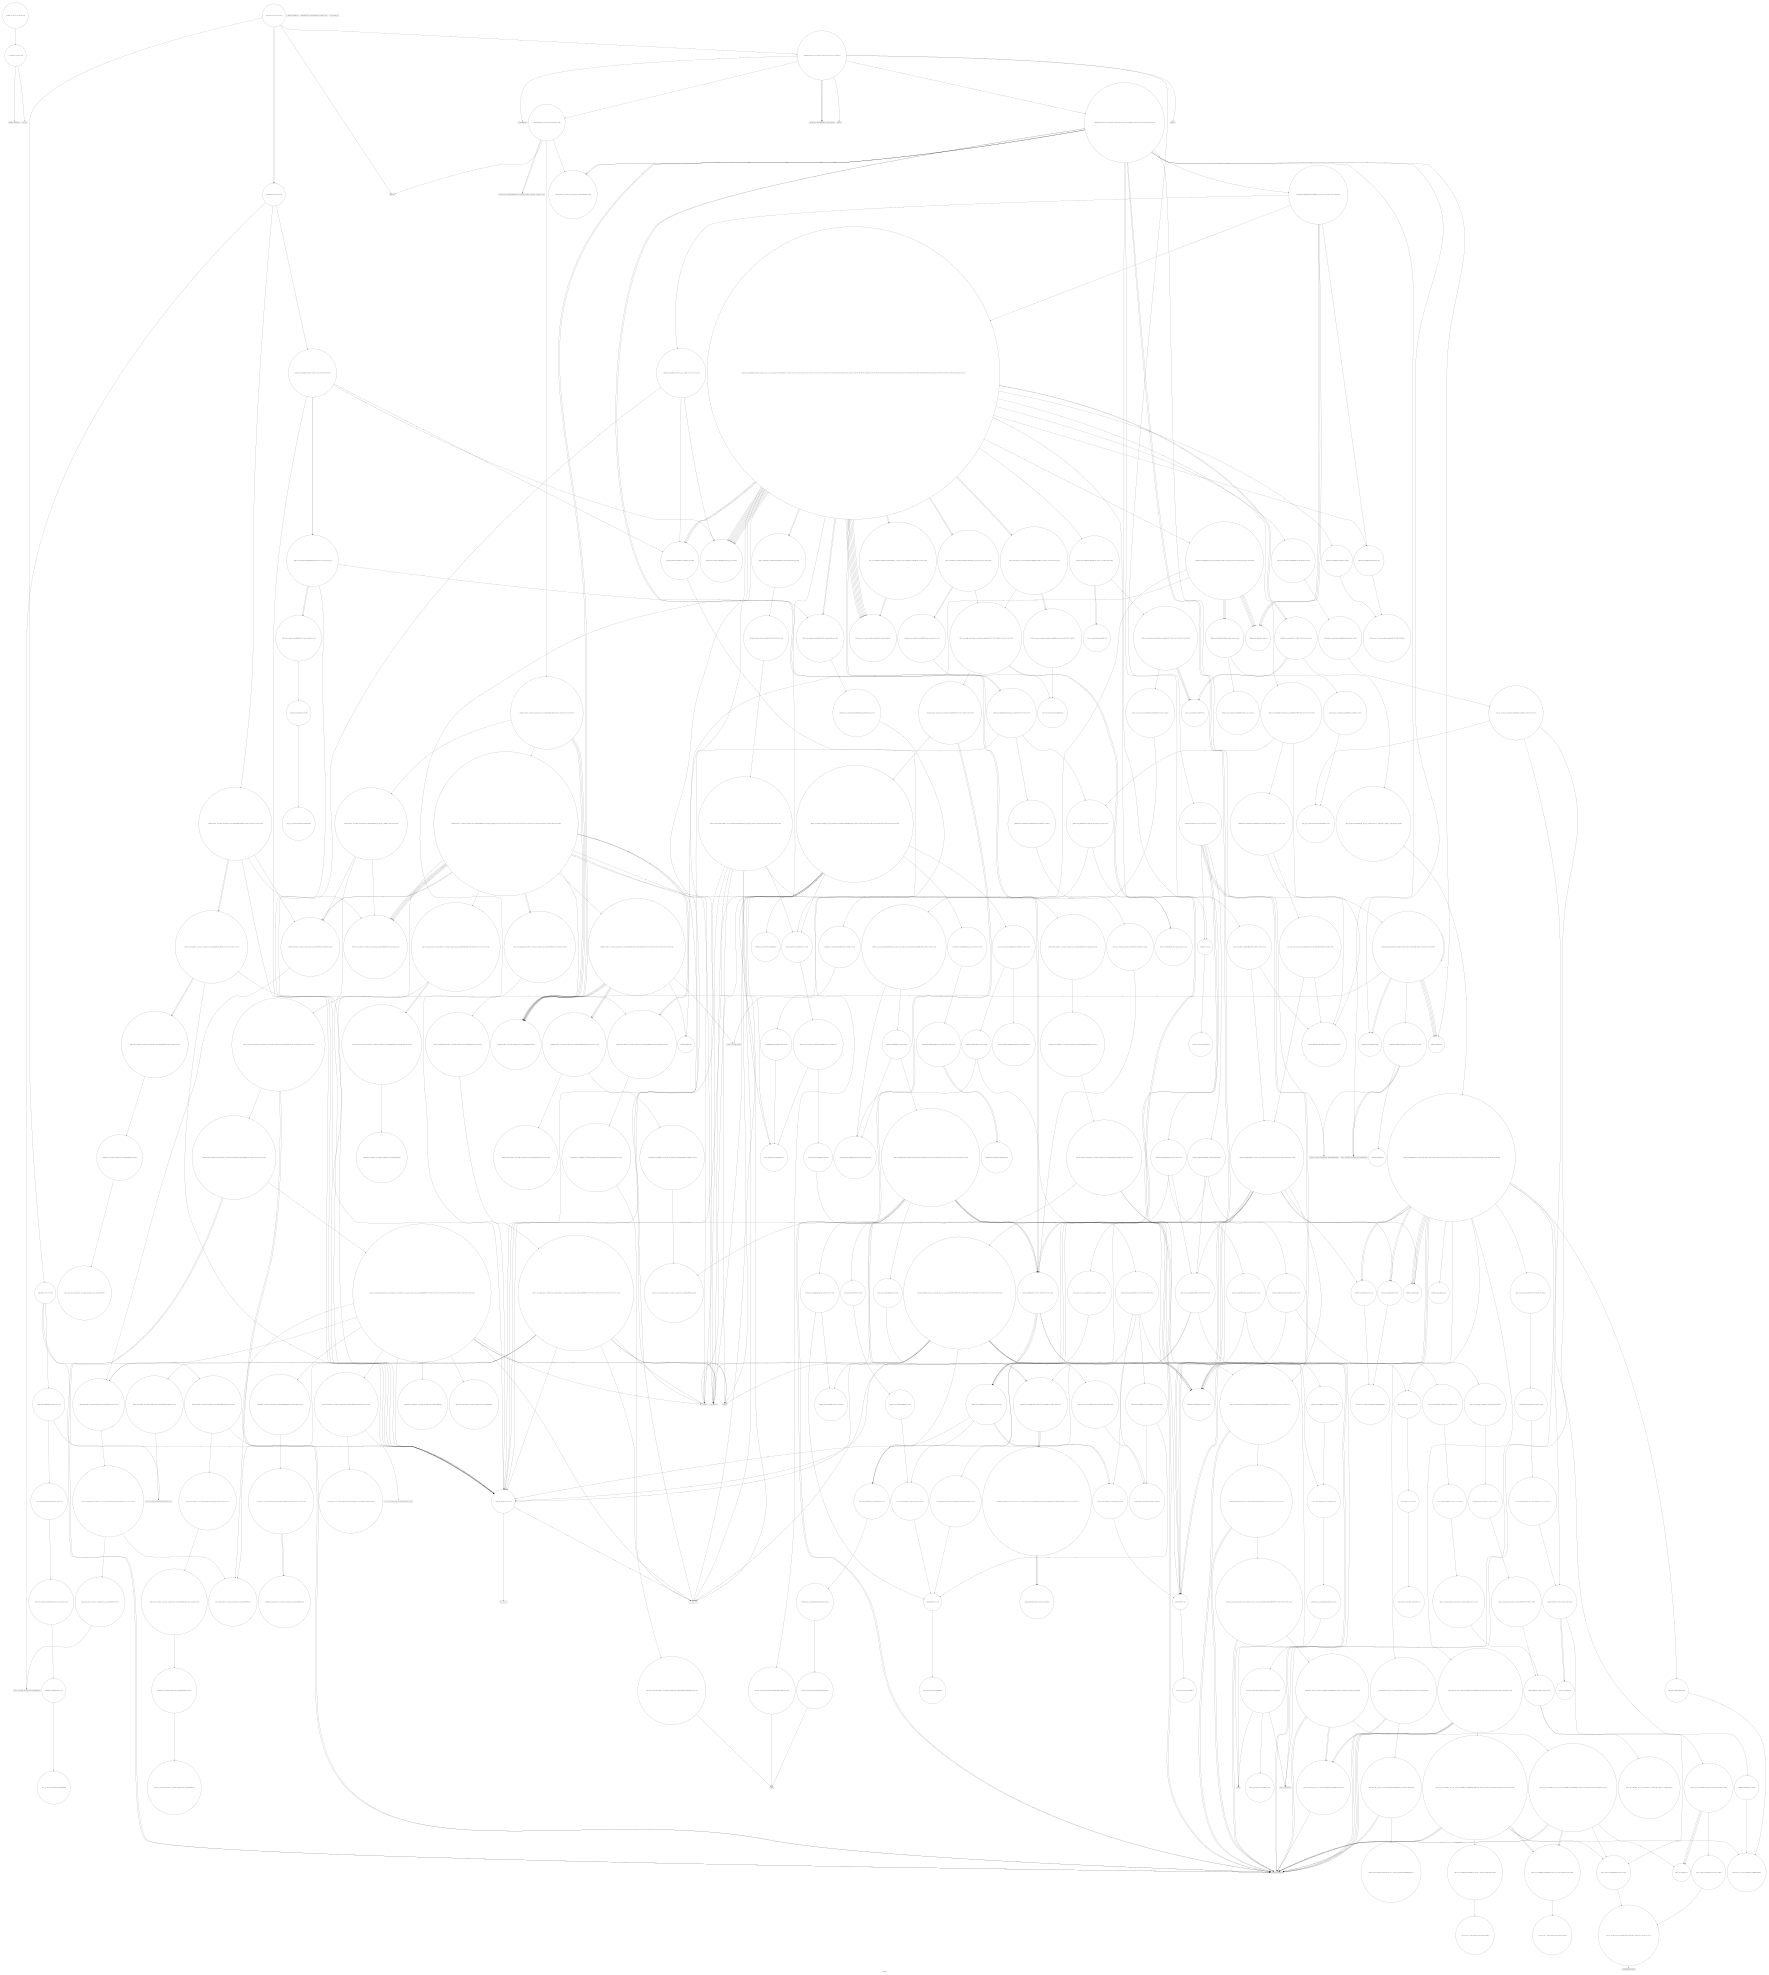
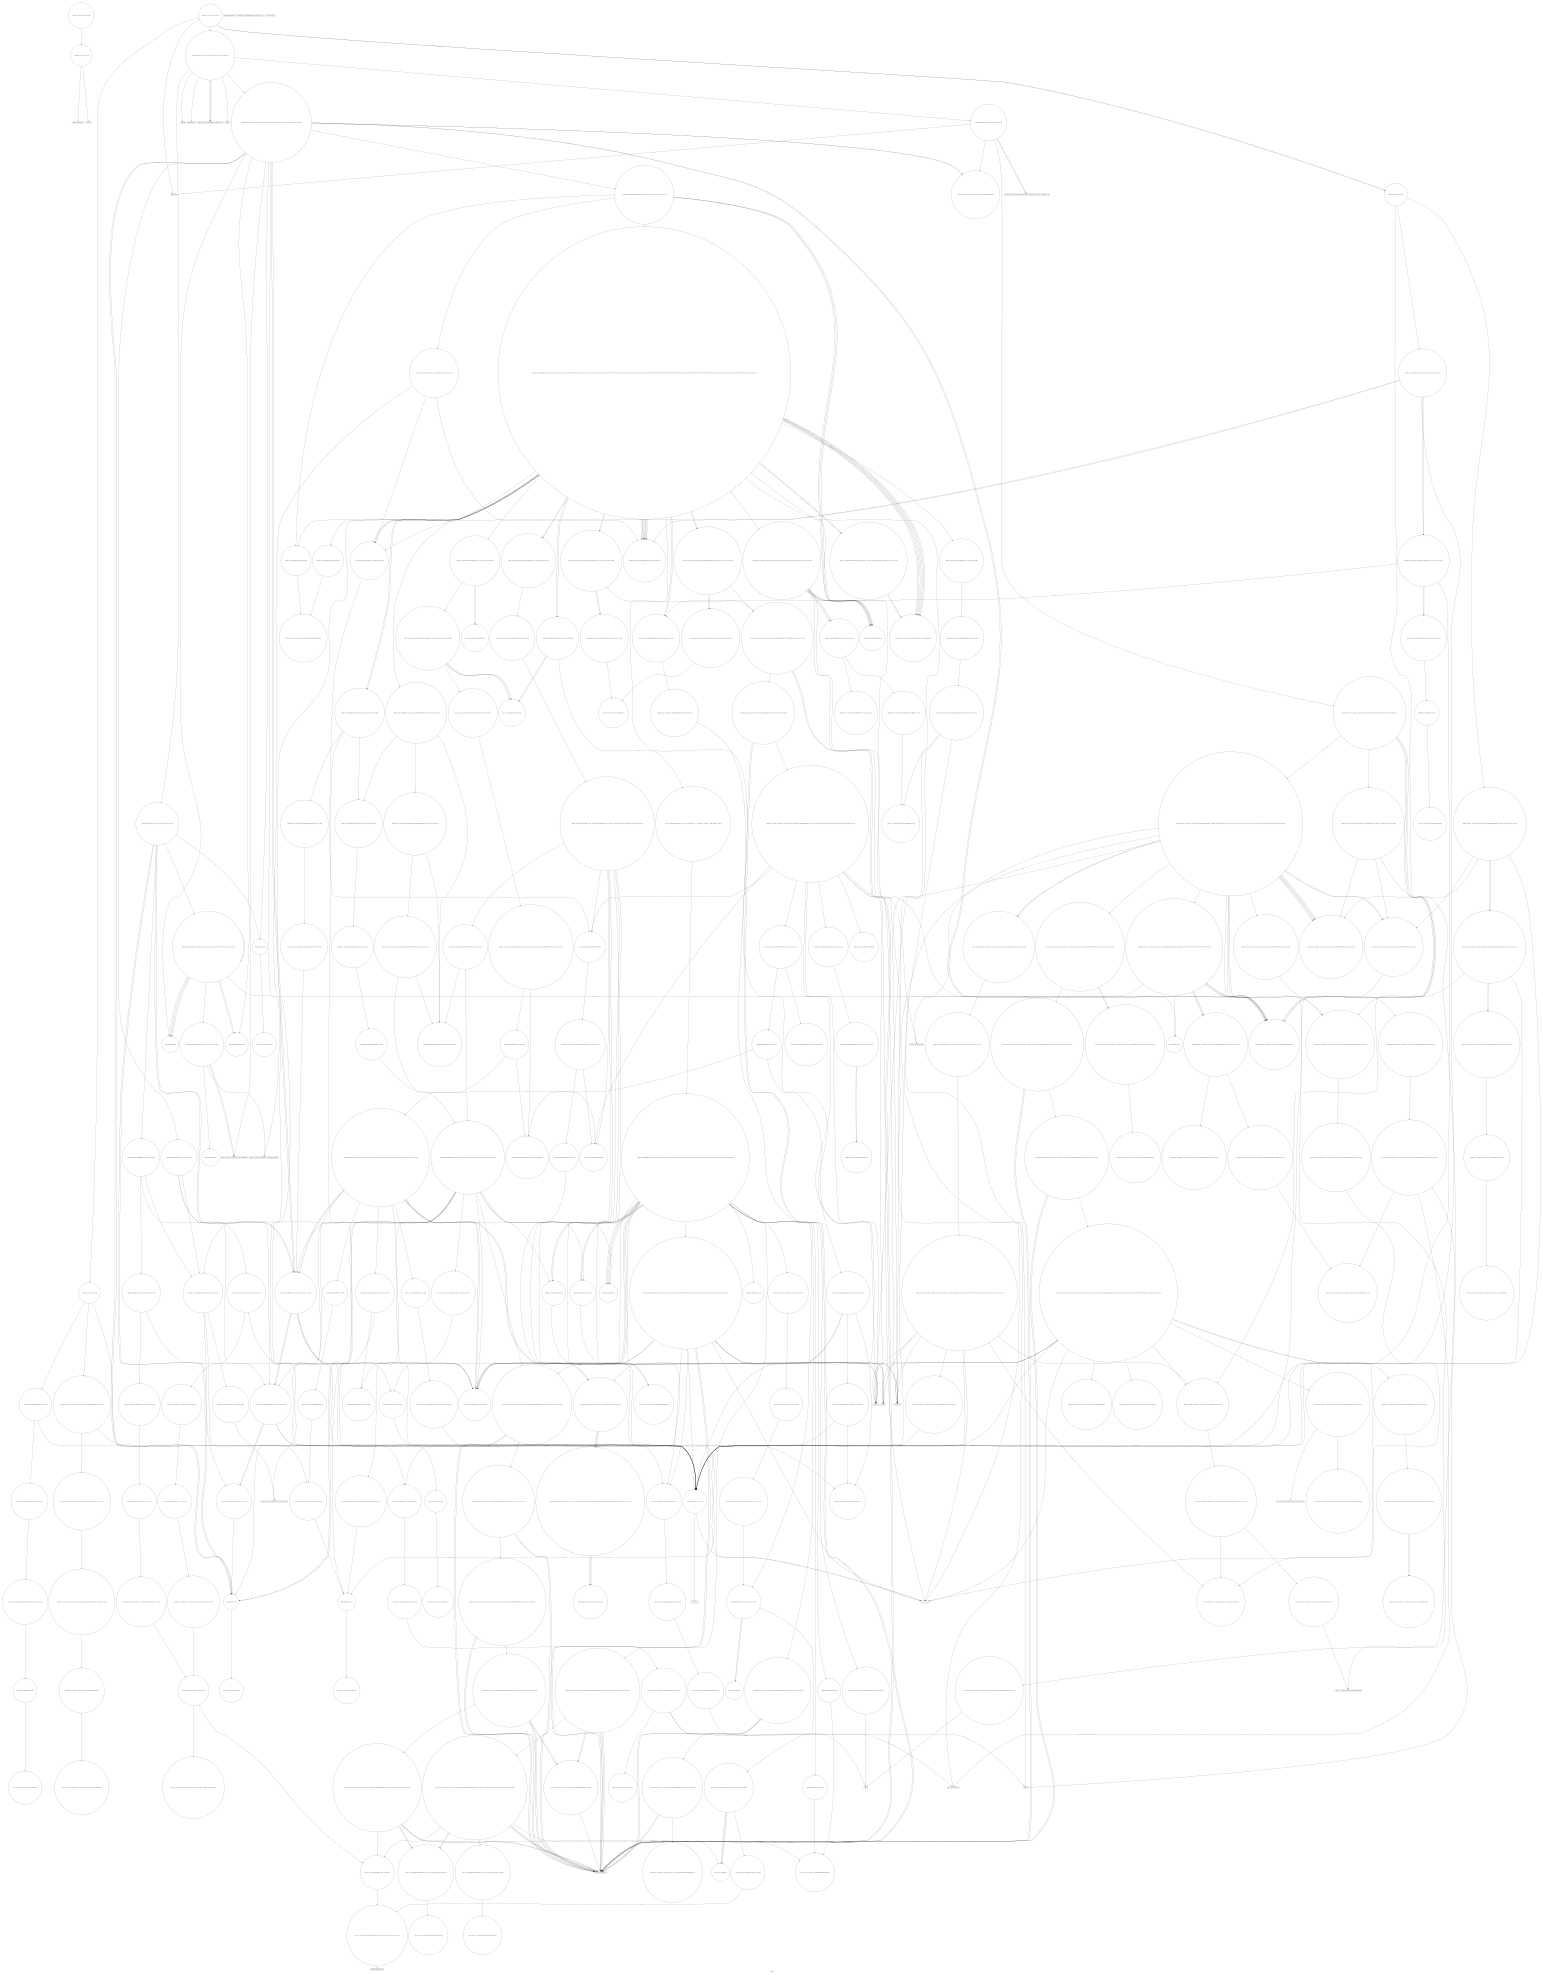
(1173, 947) -> none
